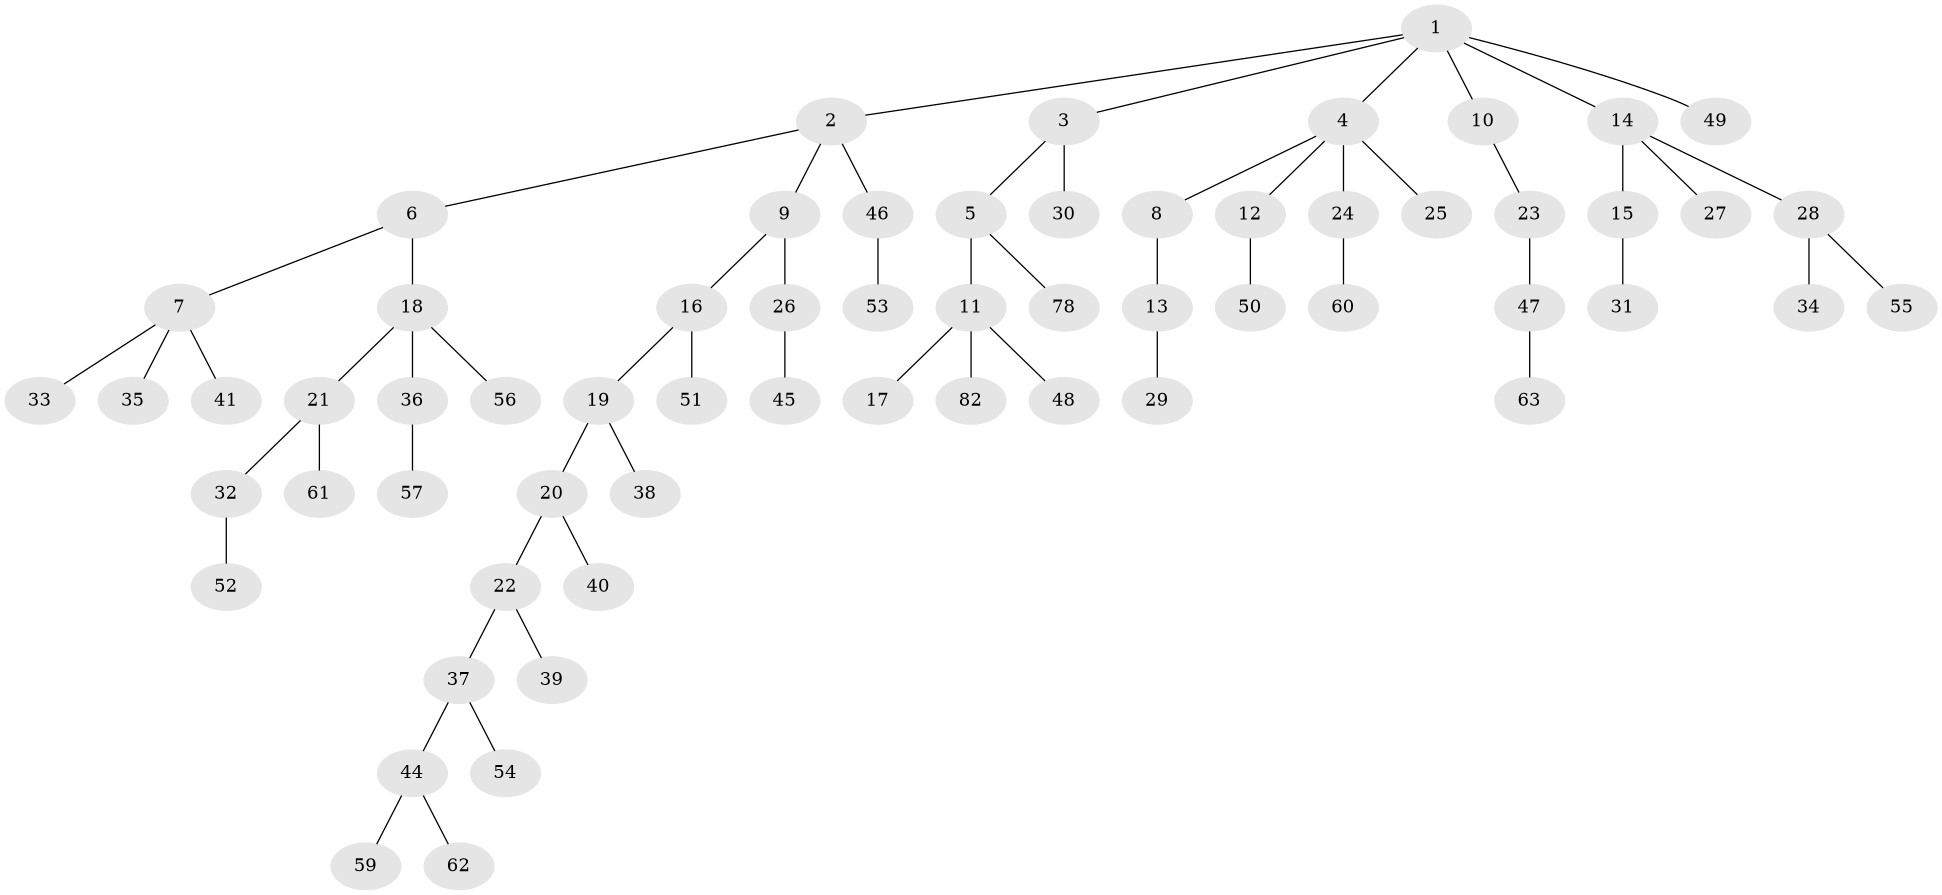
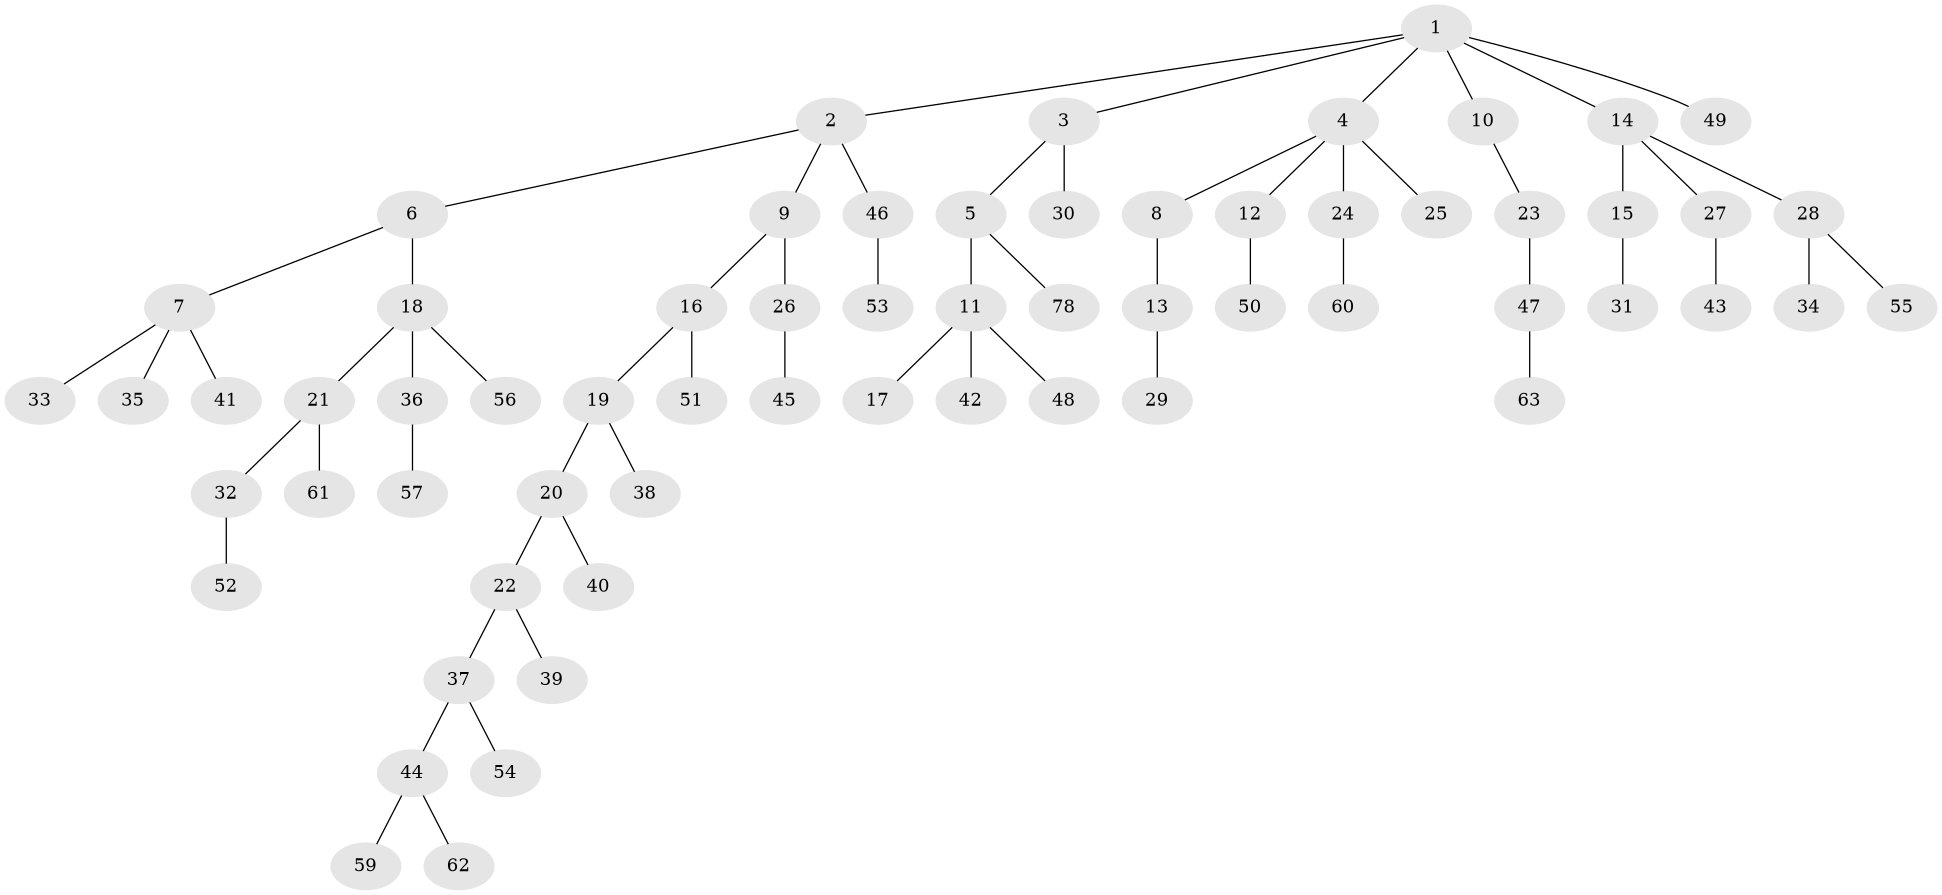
none -> (1716, 308)
(971, 401) -> (971, 401)
